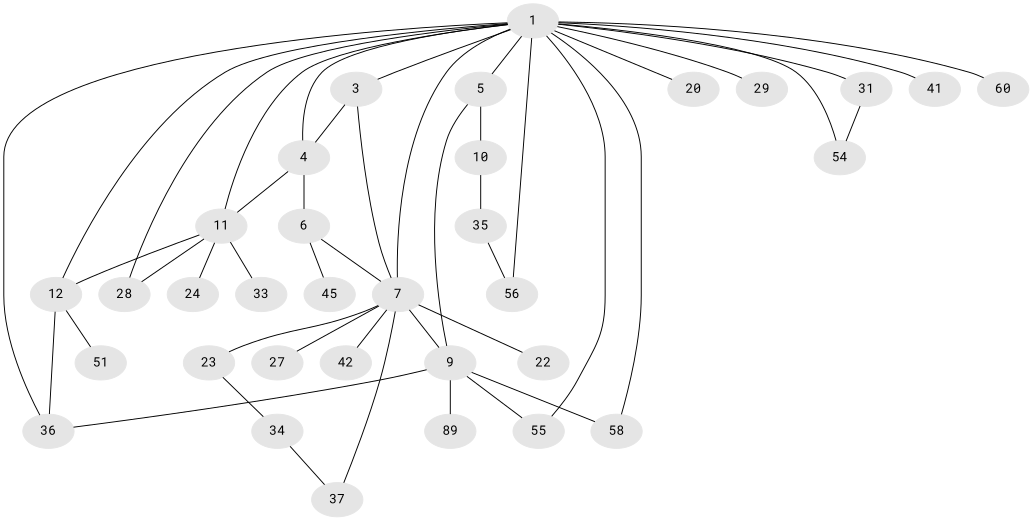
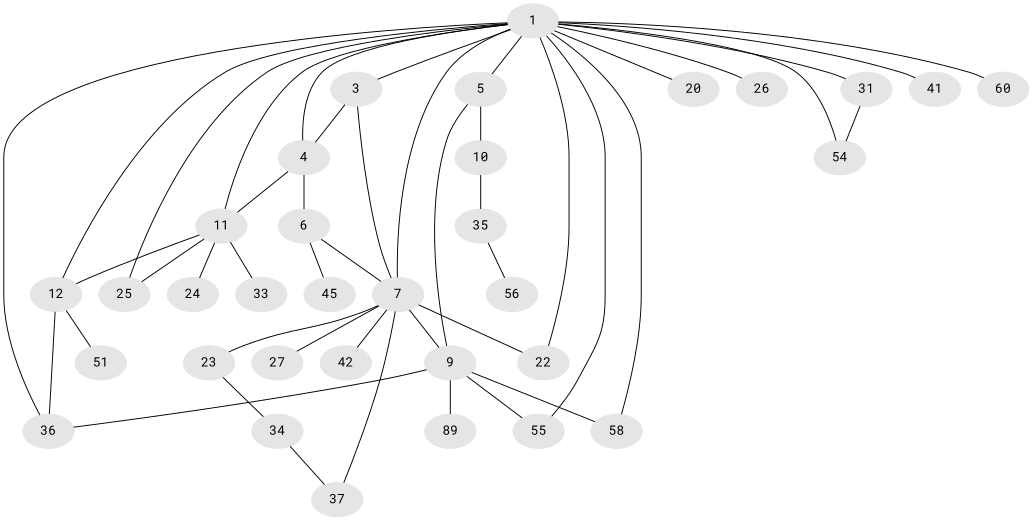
(762, 89) -> (762, 89)
(523, 158) -> (569, 191)
(124, 294) -> (124, 294)
